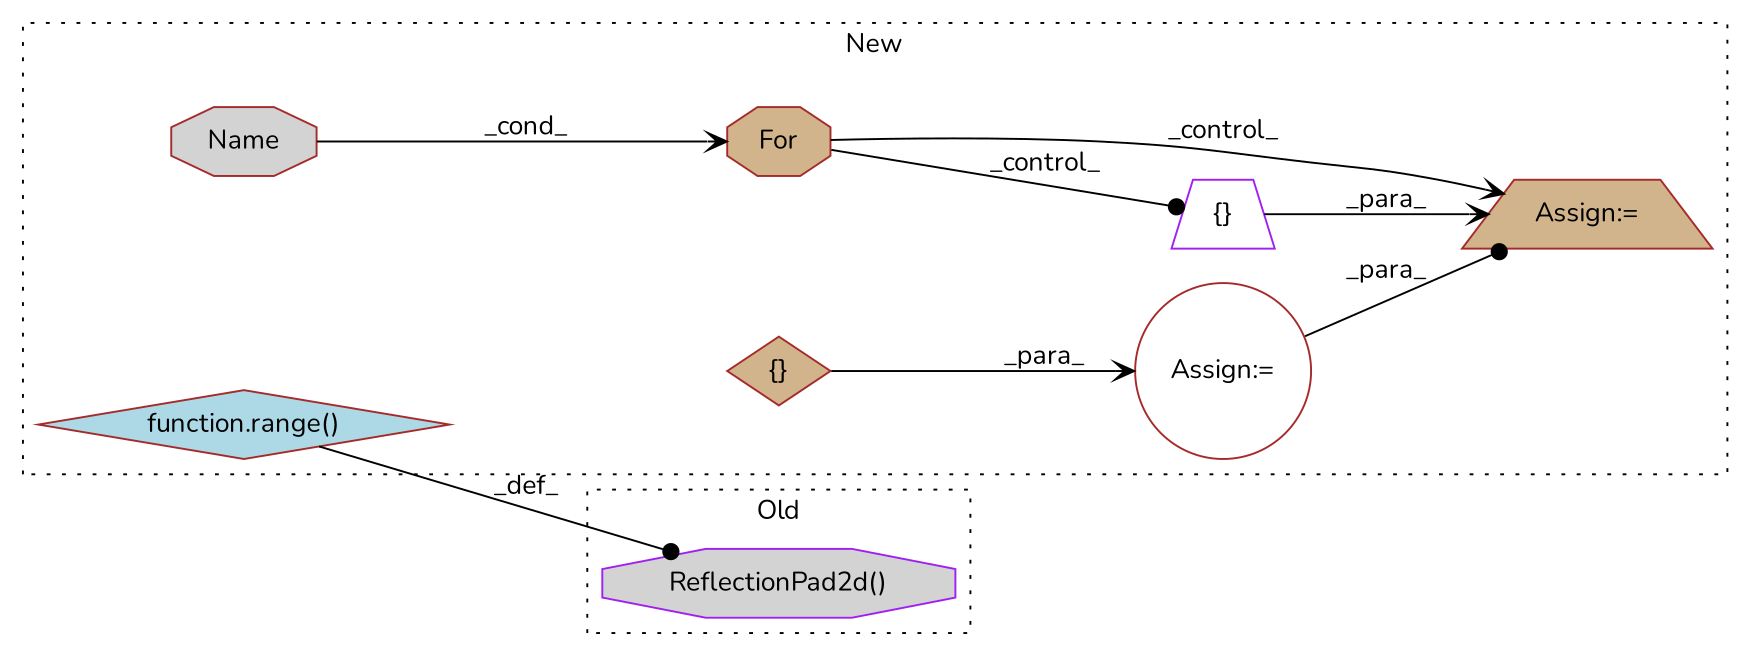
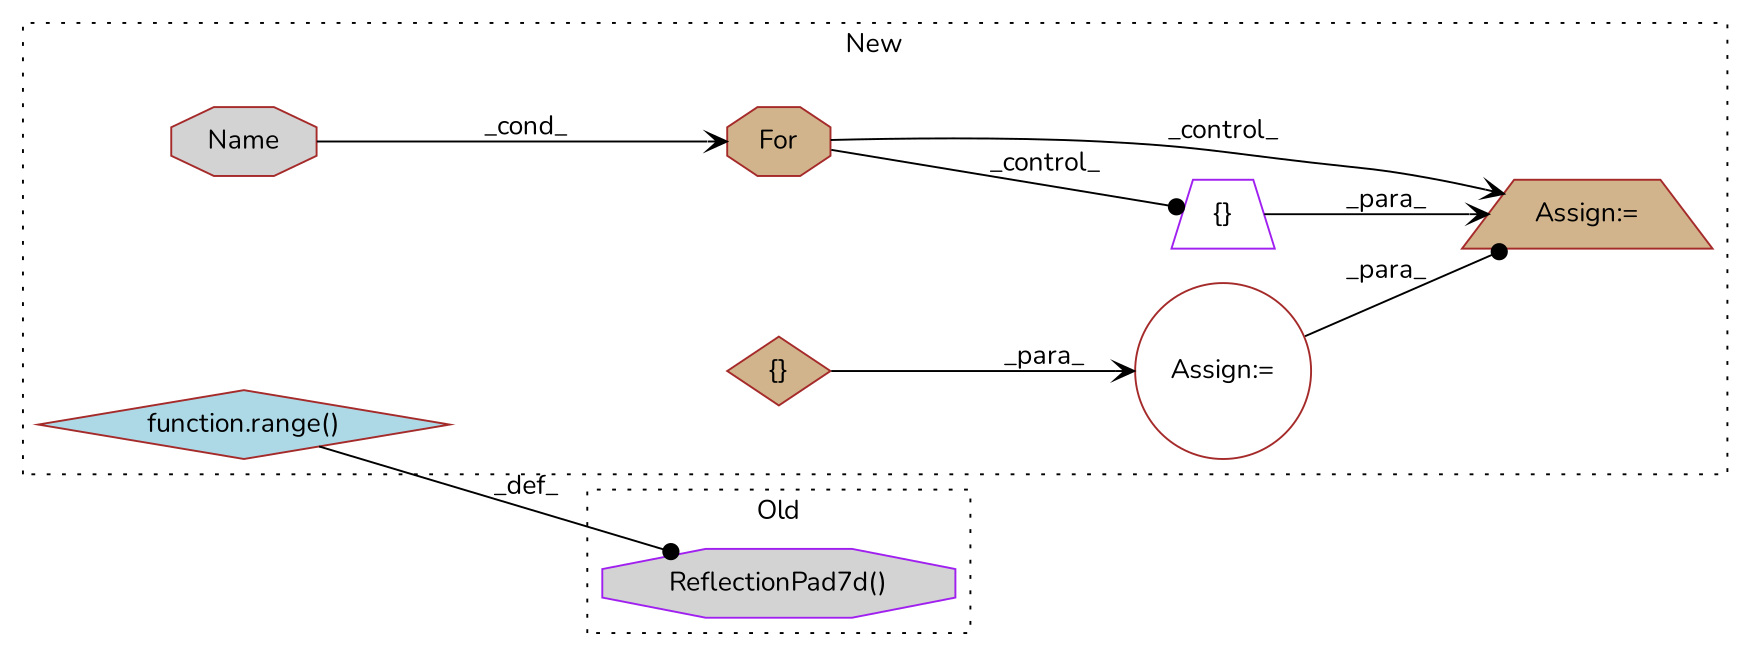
(779, 583) -> (779, 583)
